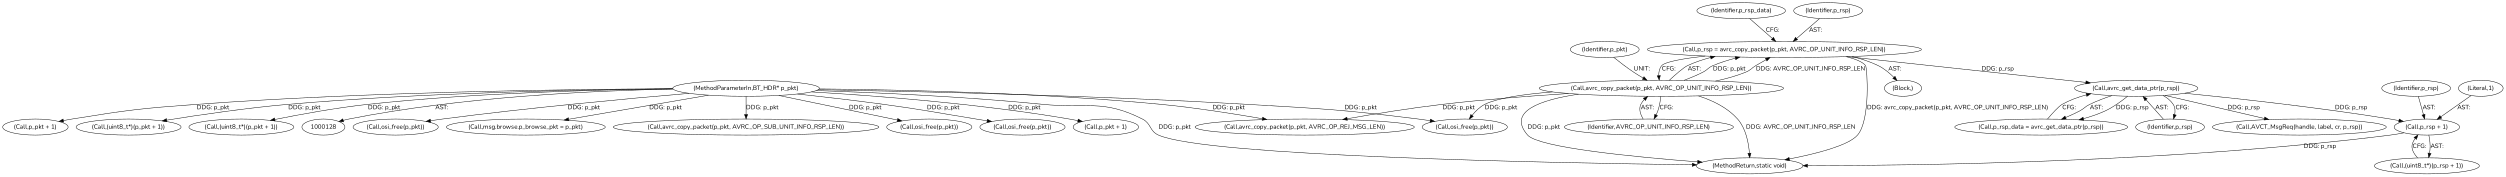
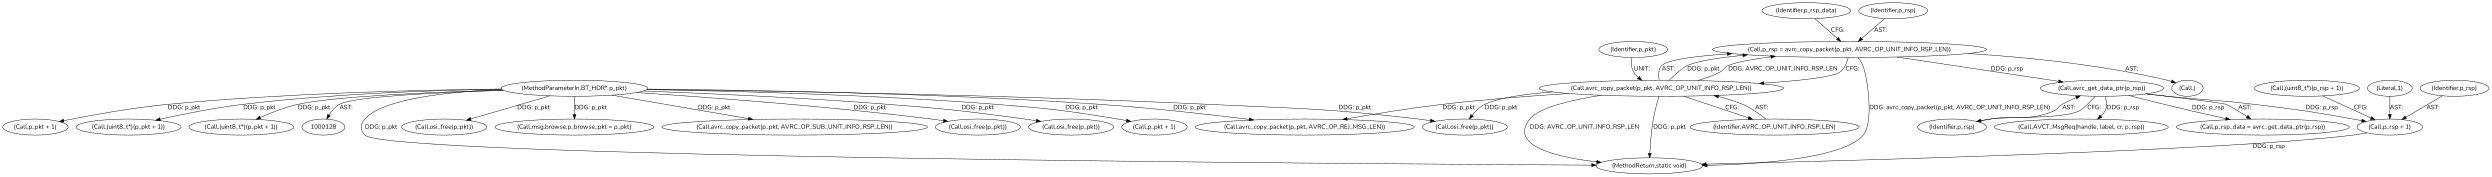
(1903, 88) -> (2187, 88)
(2064, 103) -> none
(2430, 144) -> none
